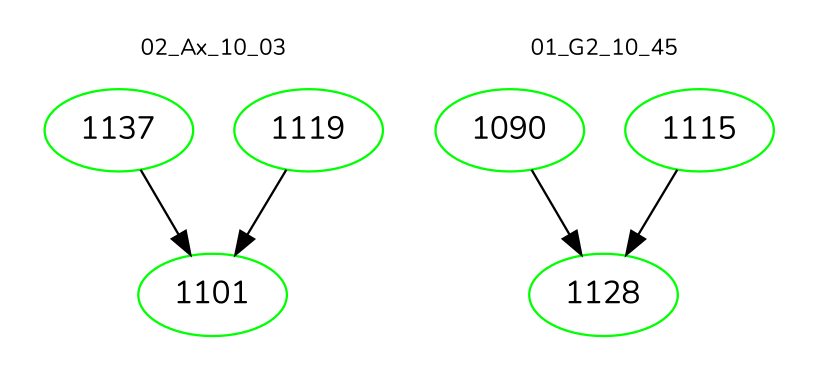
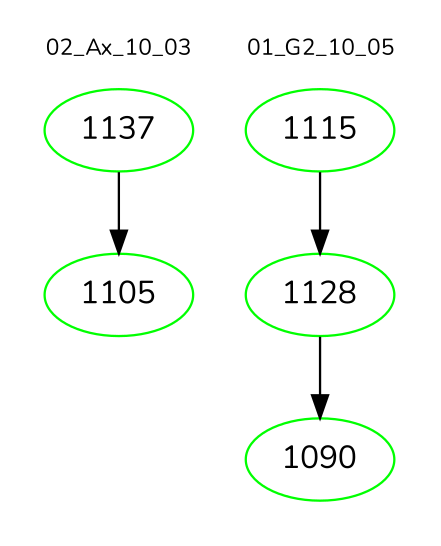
(605, 49) -> (321, 49)
(309, 130) -> none
(551, 202) -> (320, 366)
(213, 295) -> (119, 295)
